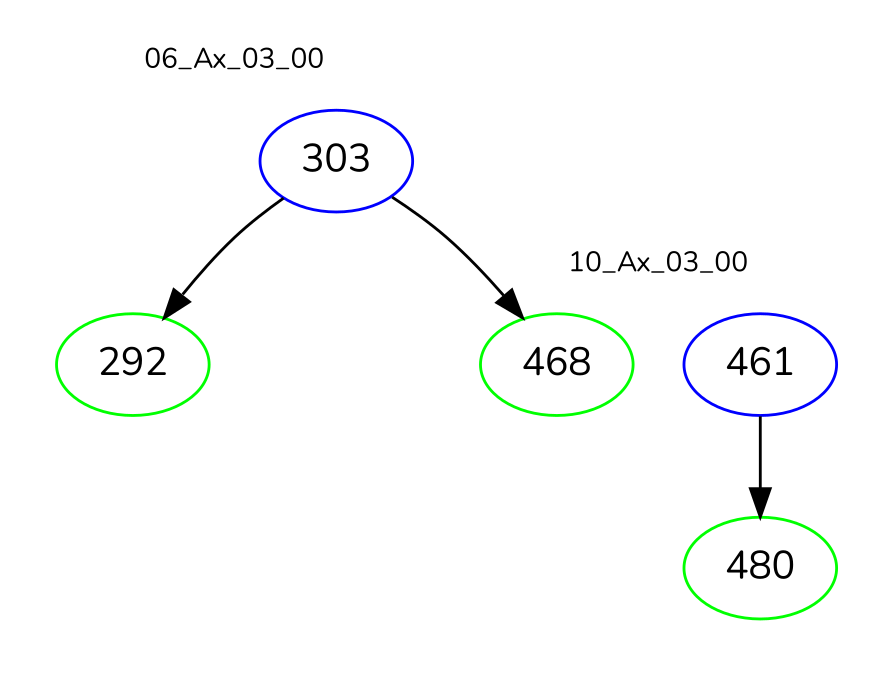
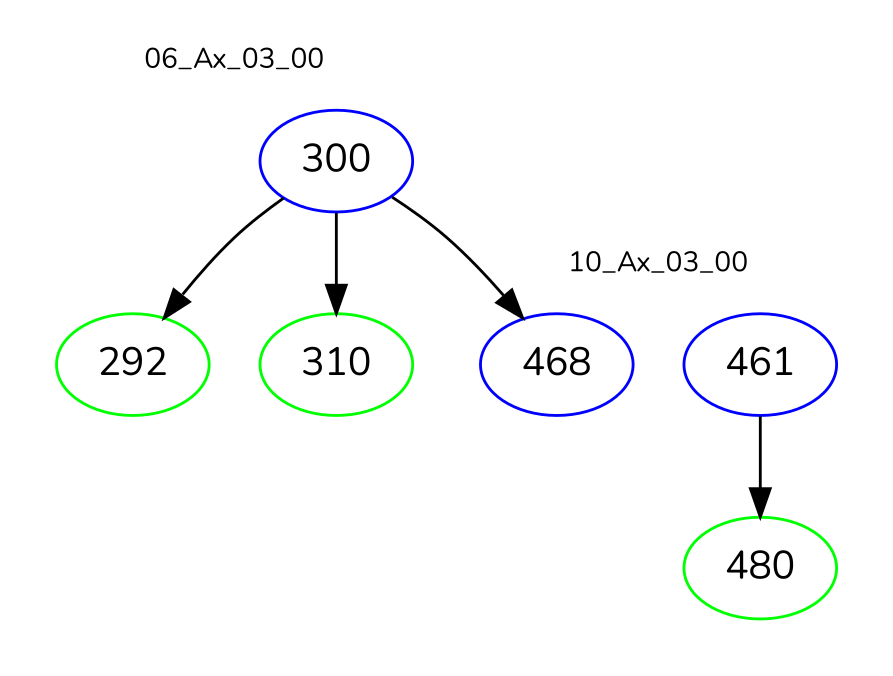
(336, 161) -> (336, 161)
none -> (336, 365)
(557, 365) -> (557, 365)
